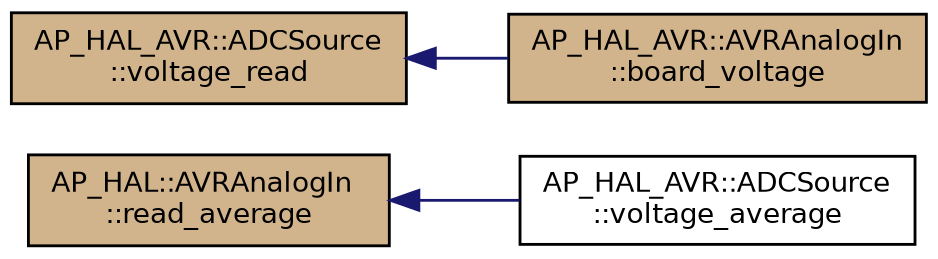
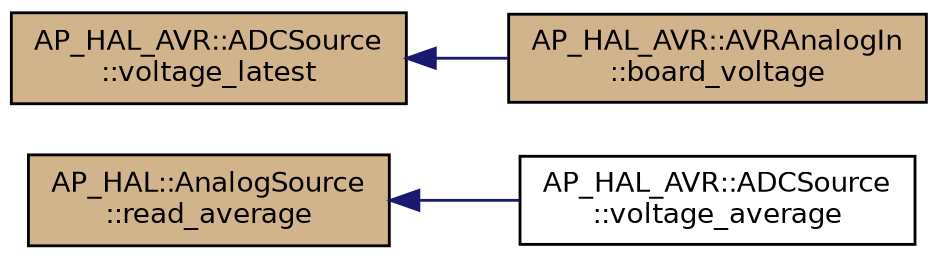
(209, 58) -> (209, 58)
(209, 200) -> (209, 200)
